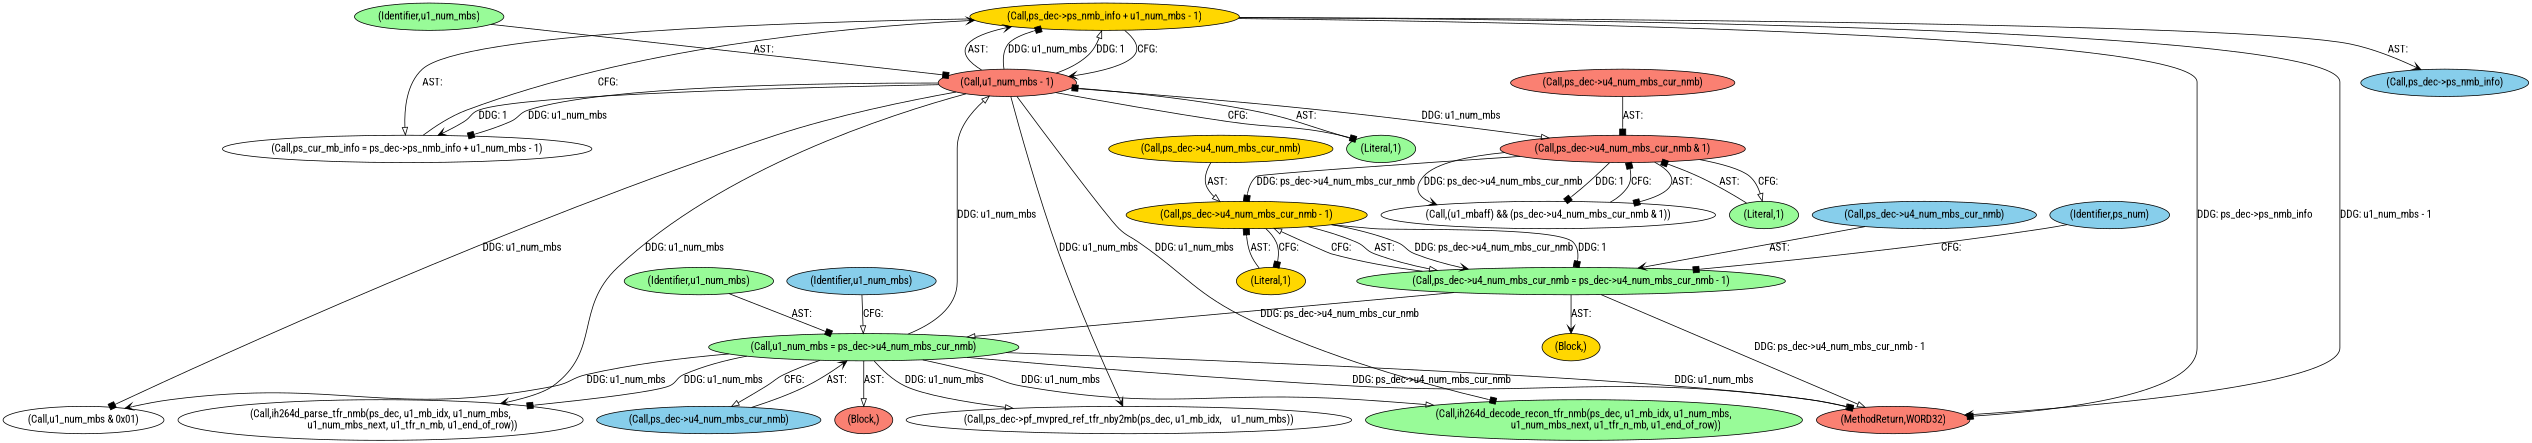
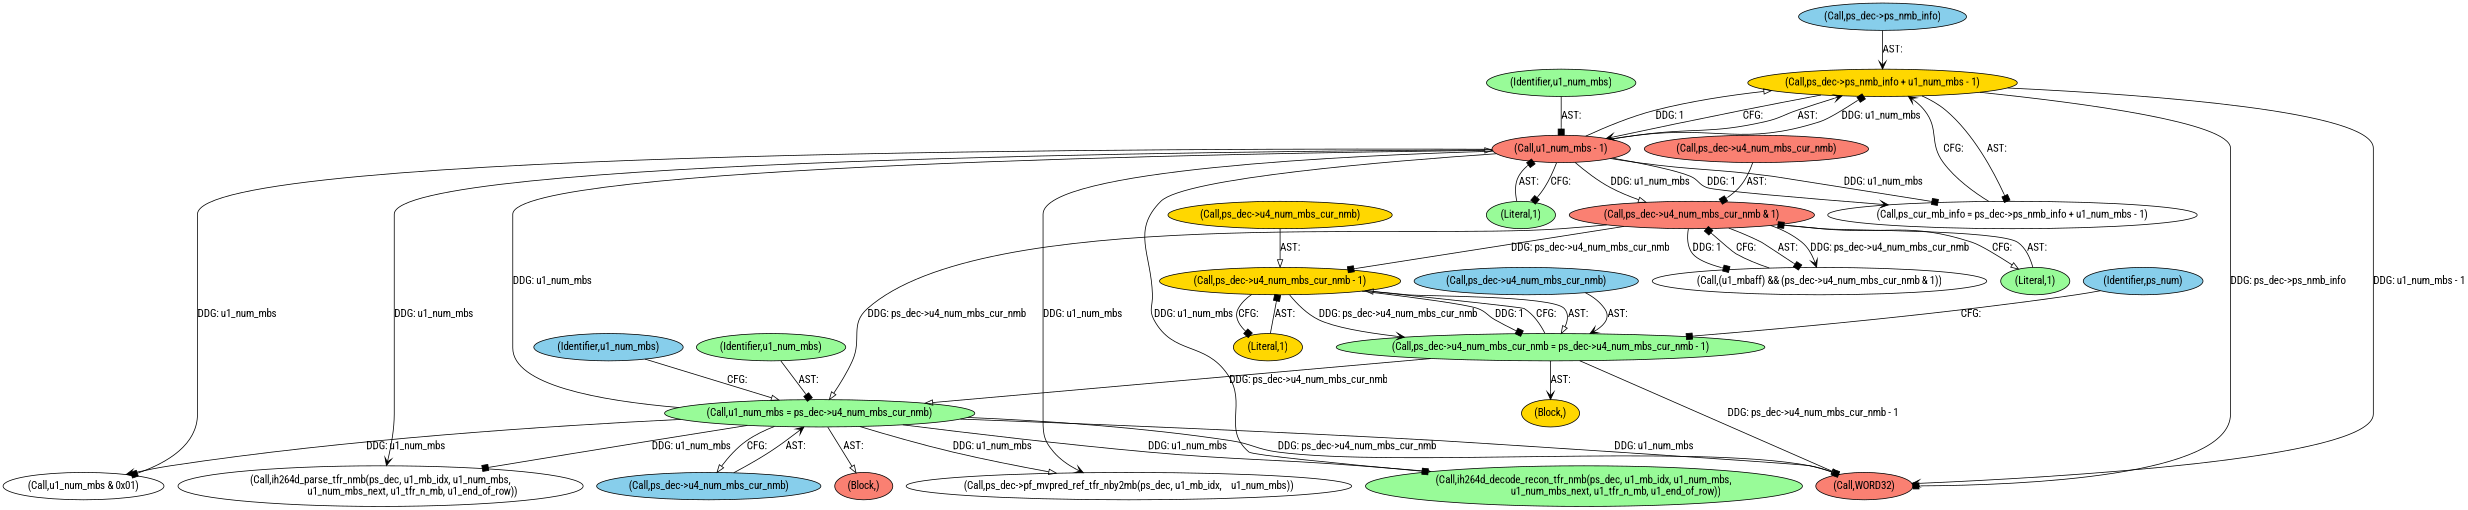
(1829, 22) -> (1883, 46)
(663, 30) -> (1971, 138)
none -> (1184, 235)
(1893, 420) -> (1864, 486)
